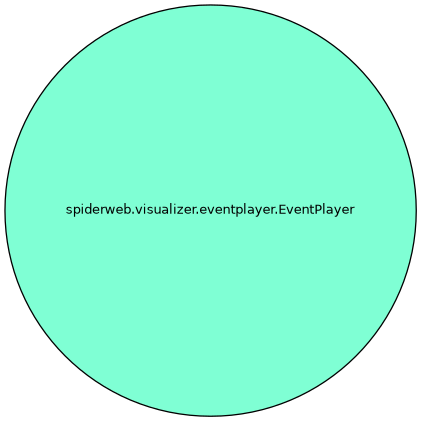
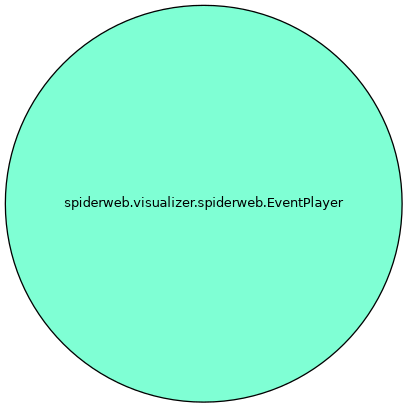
(211, 211) -> (204, 204)
